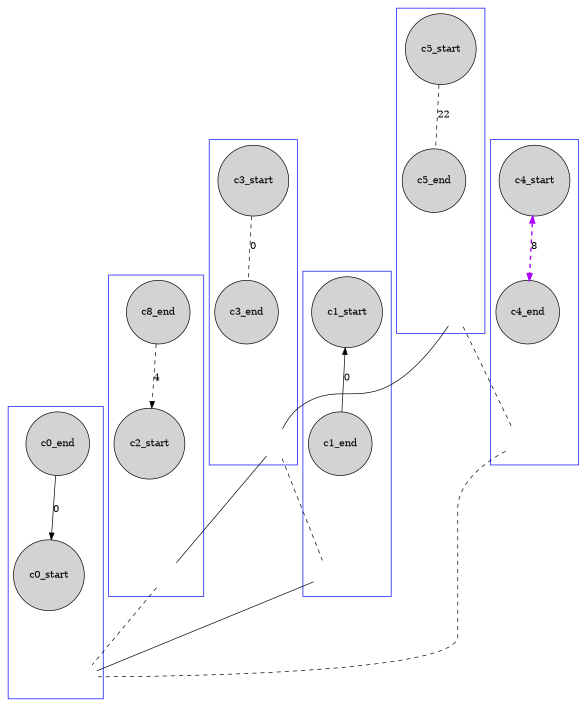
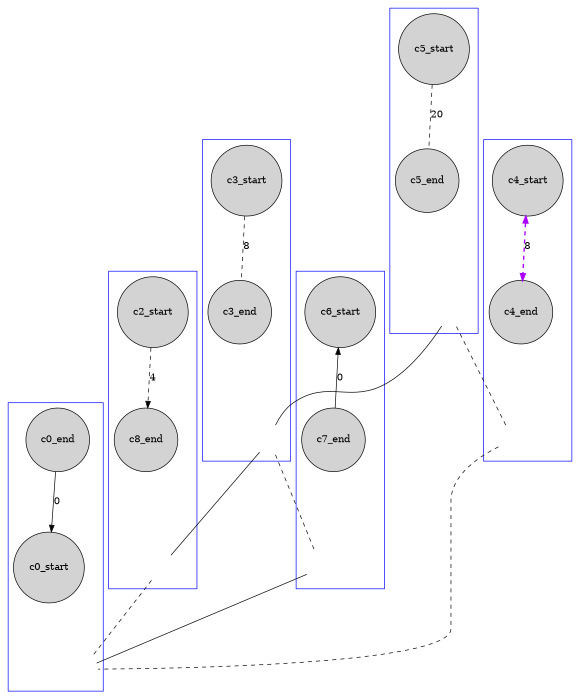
(444, 115) -> (437, 115)
(253, 246) -> (247, 246)
(347, 312) -> (340, 312)
(154, 373) -> (149, 374)
(340, 444) -> (333, 440)
